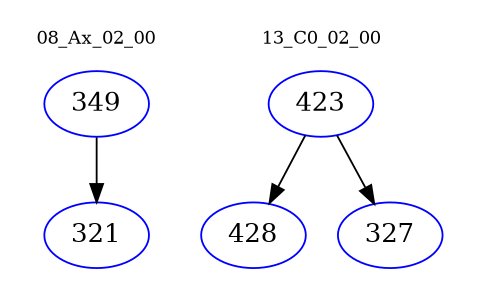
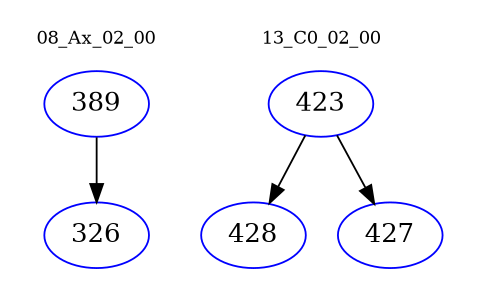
(97, 104) -> (97, 104)
(97, 235) -> (97, 235)
(390, 235) -> (390, 235)
